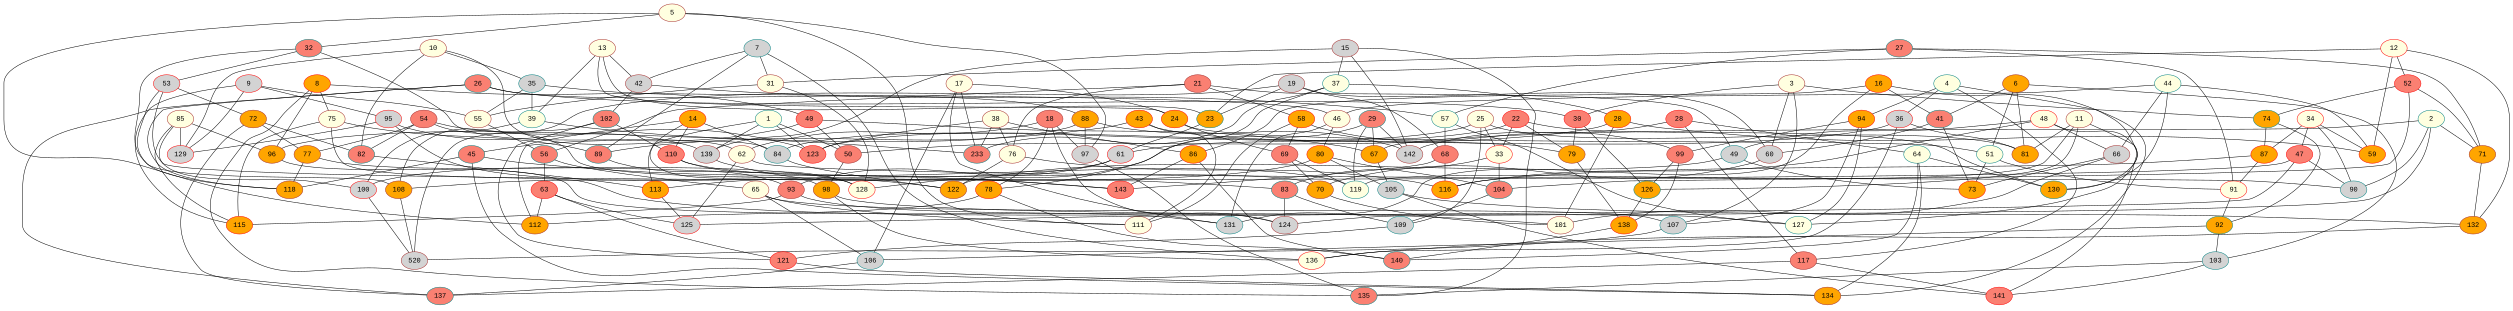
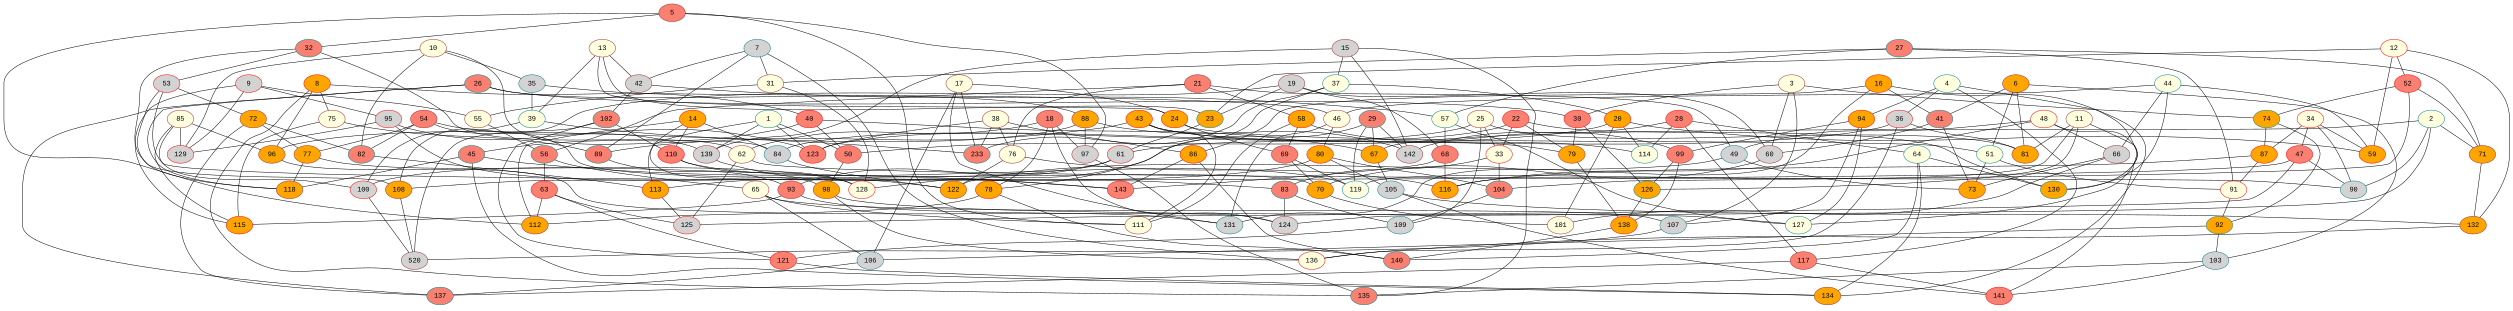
(672, 13) -> (672, 13)
(508, 100) -> none
none -> (1645, 154)
(737, 208) -> none
